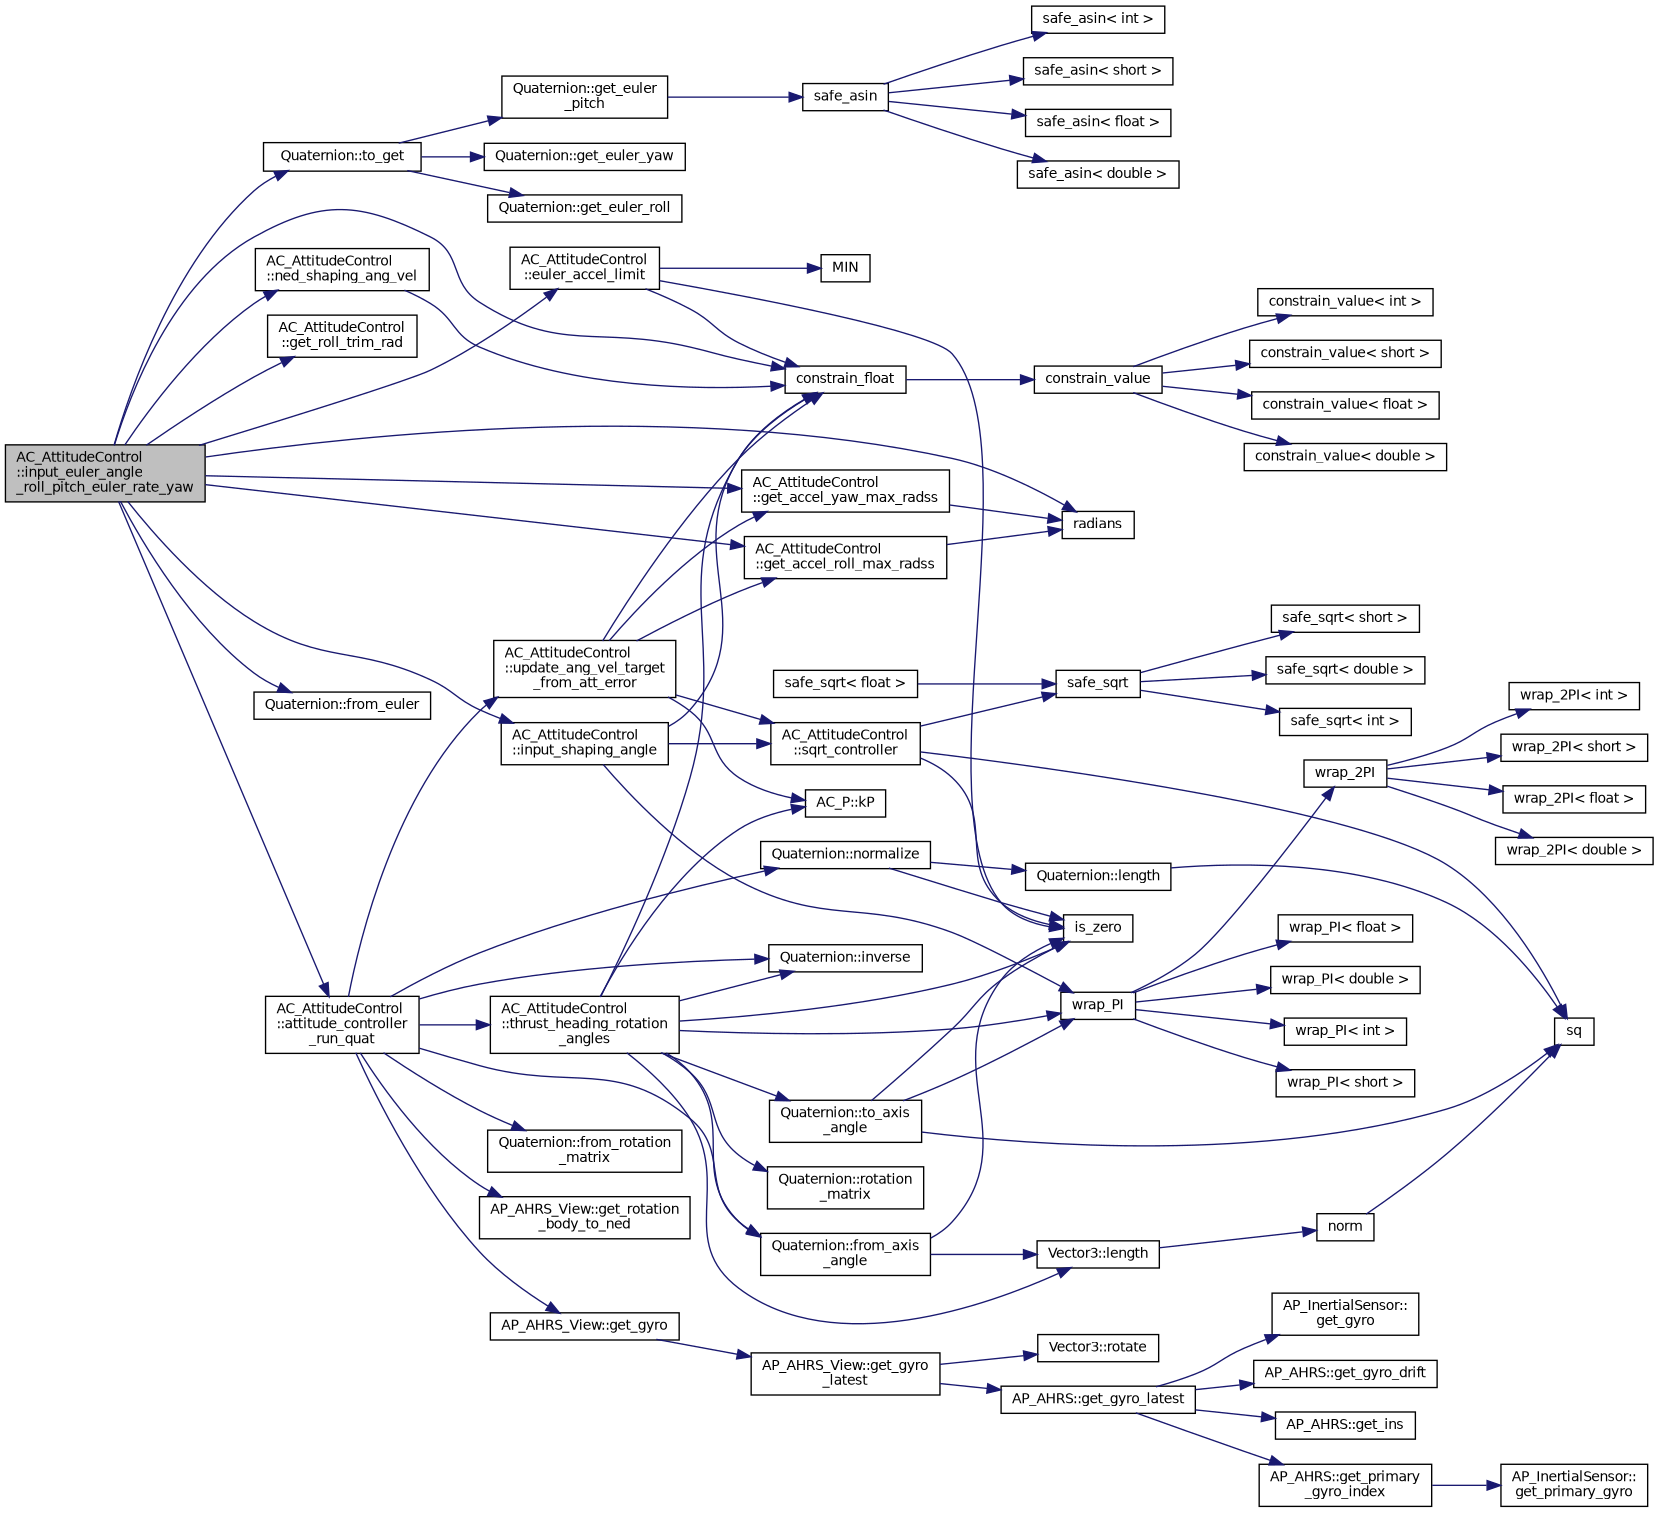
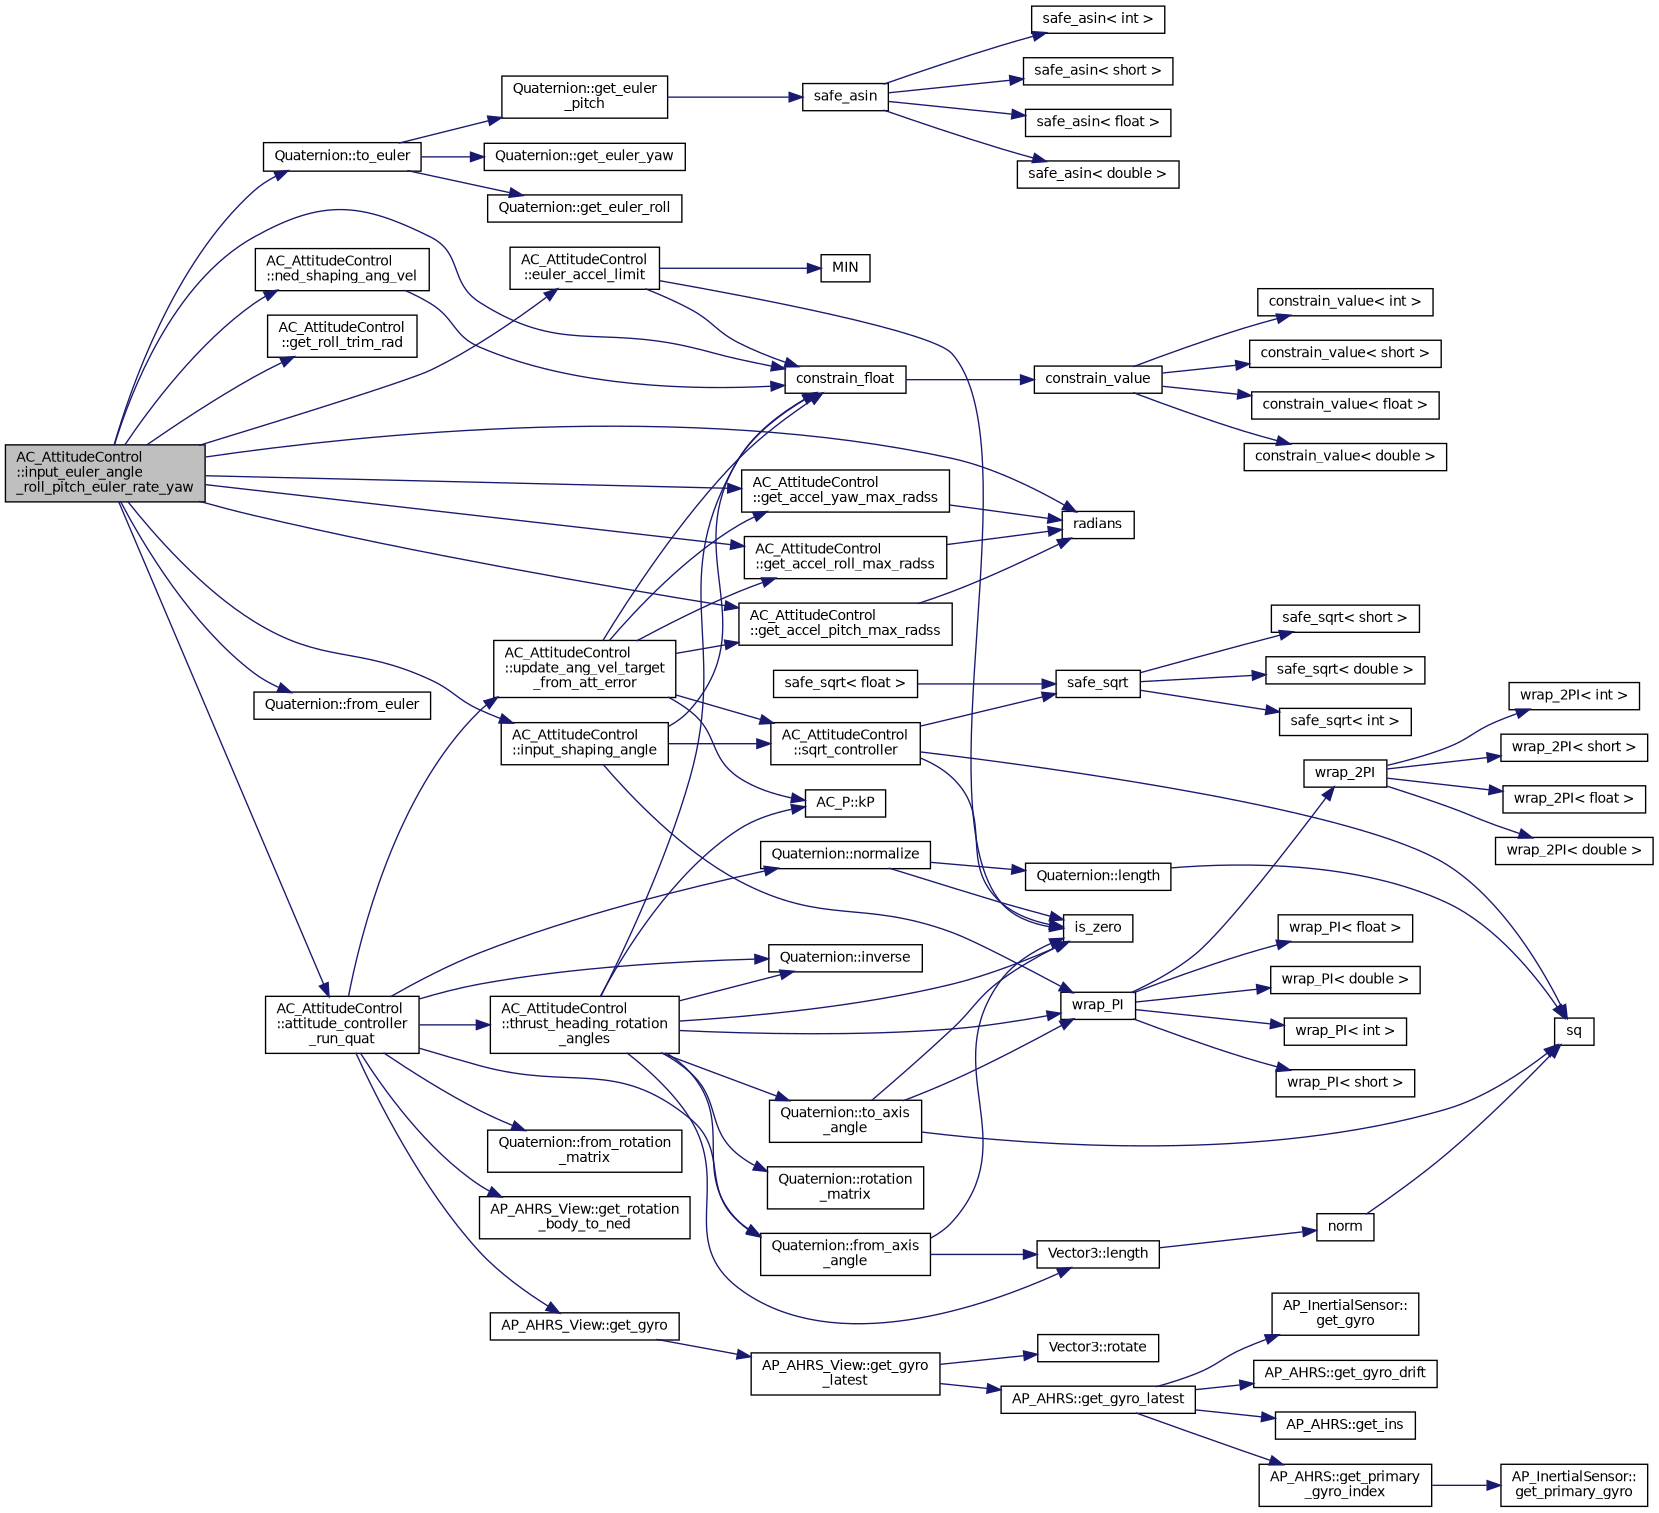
(342, 157) -> (342, 157)
none -> (846, 624)
